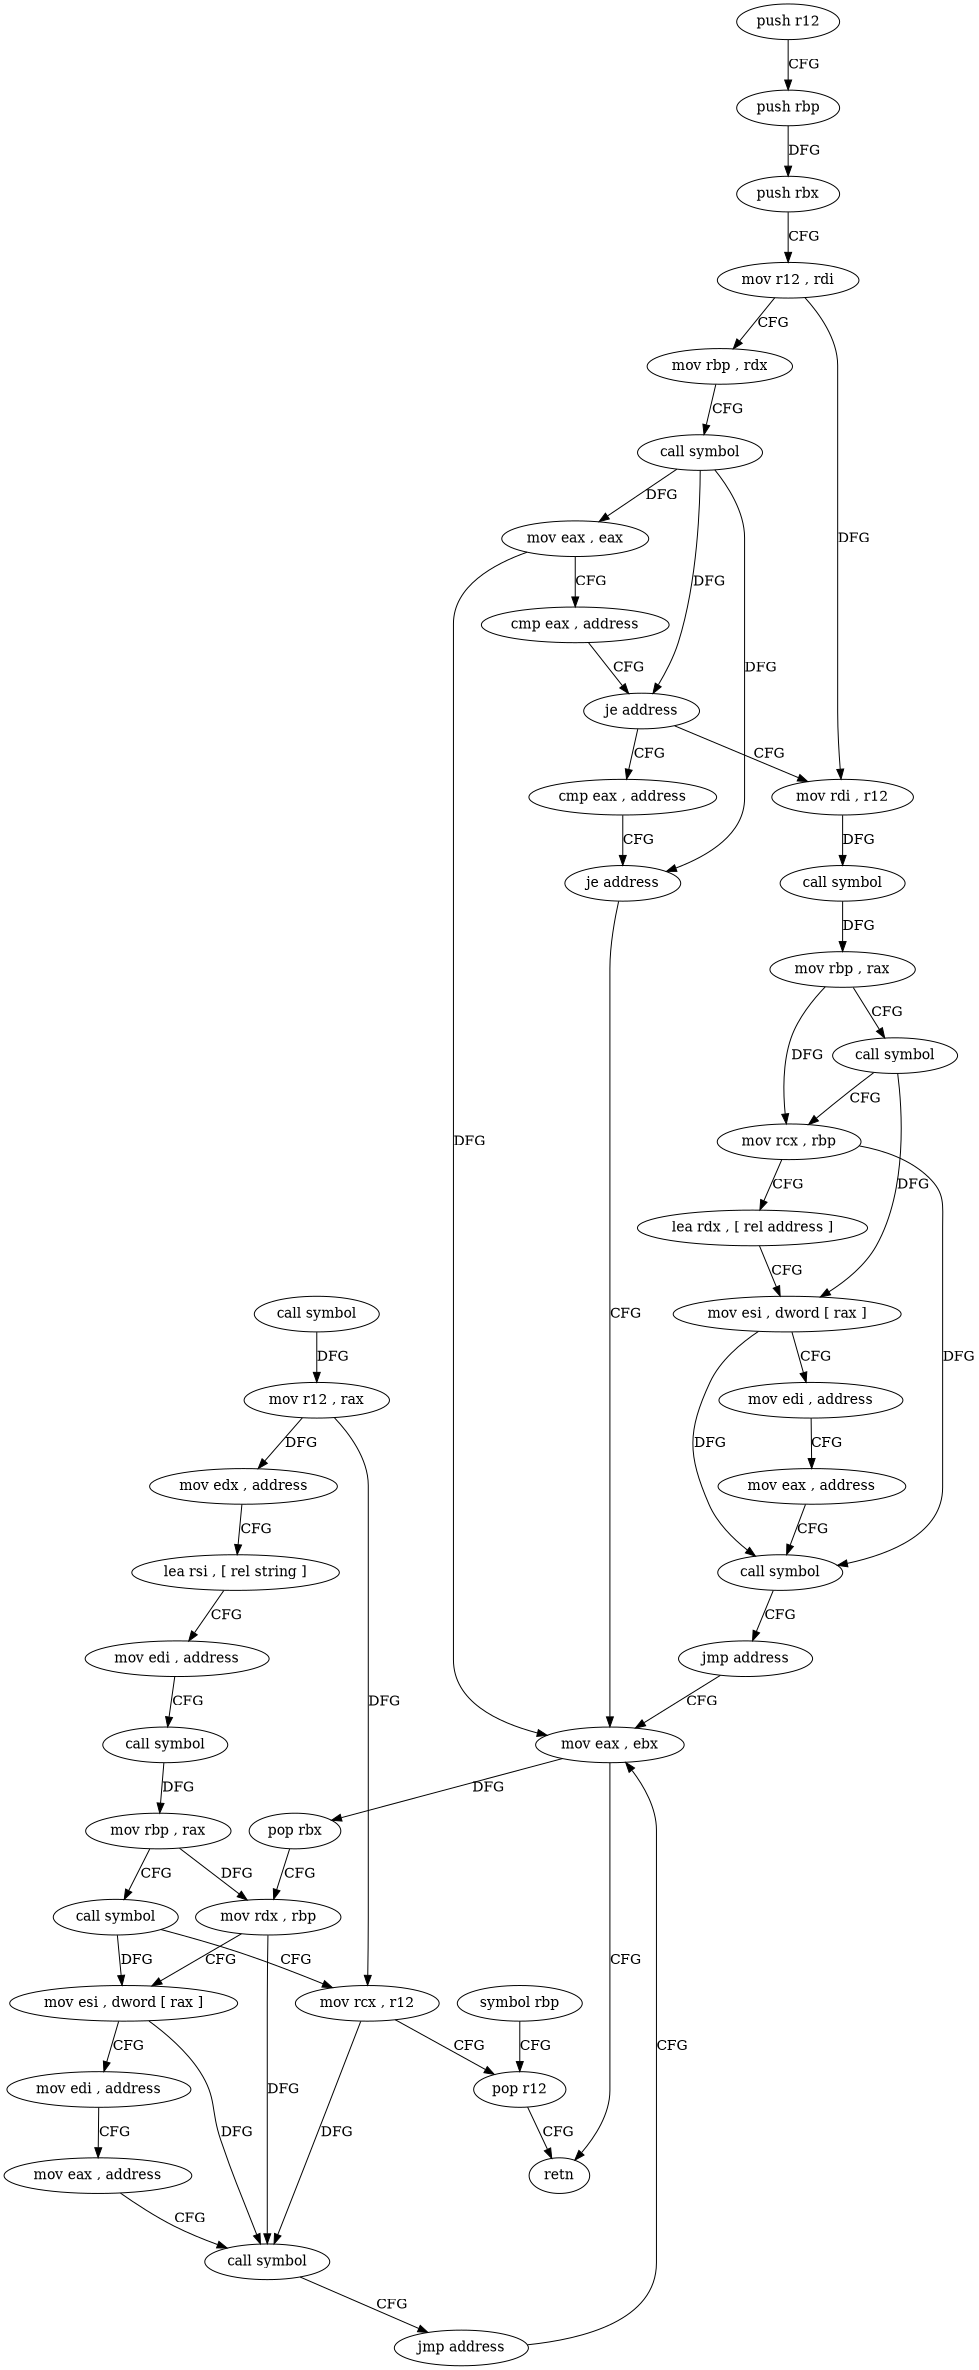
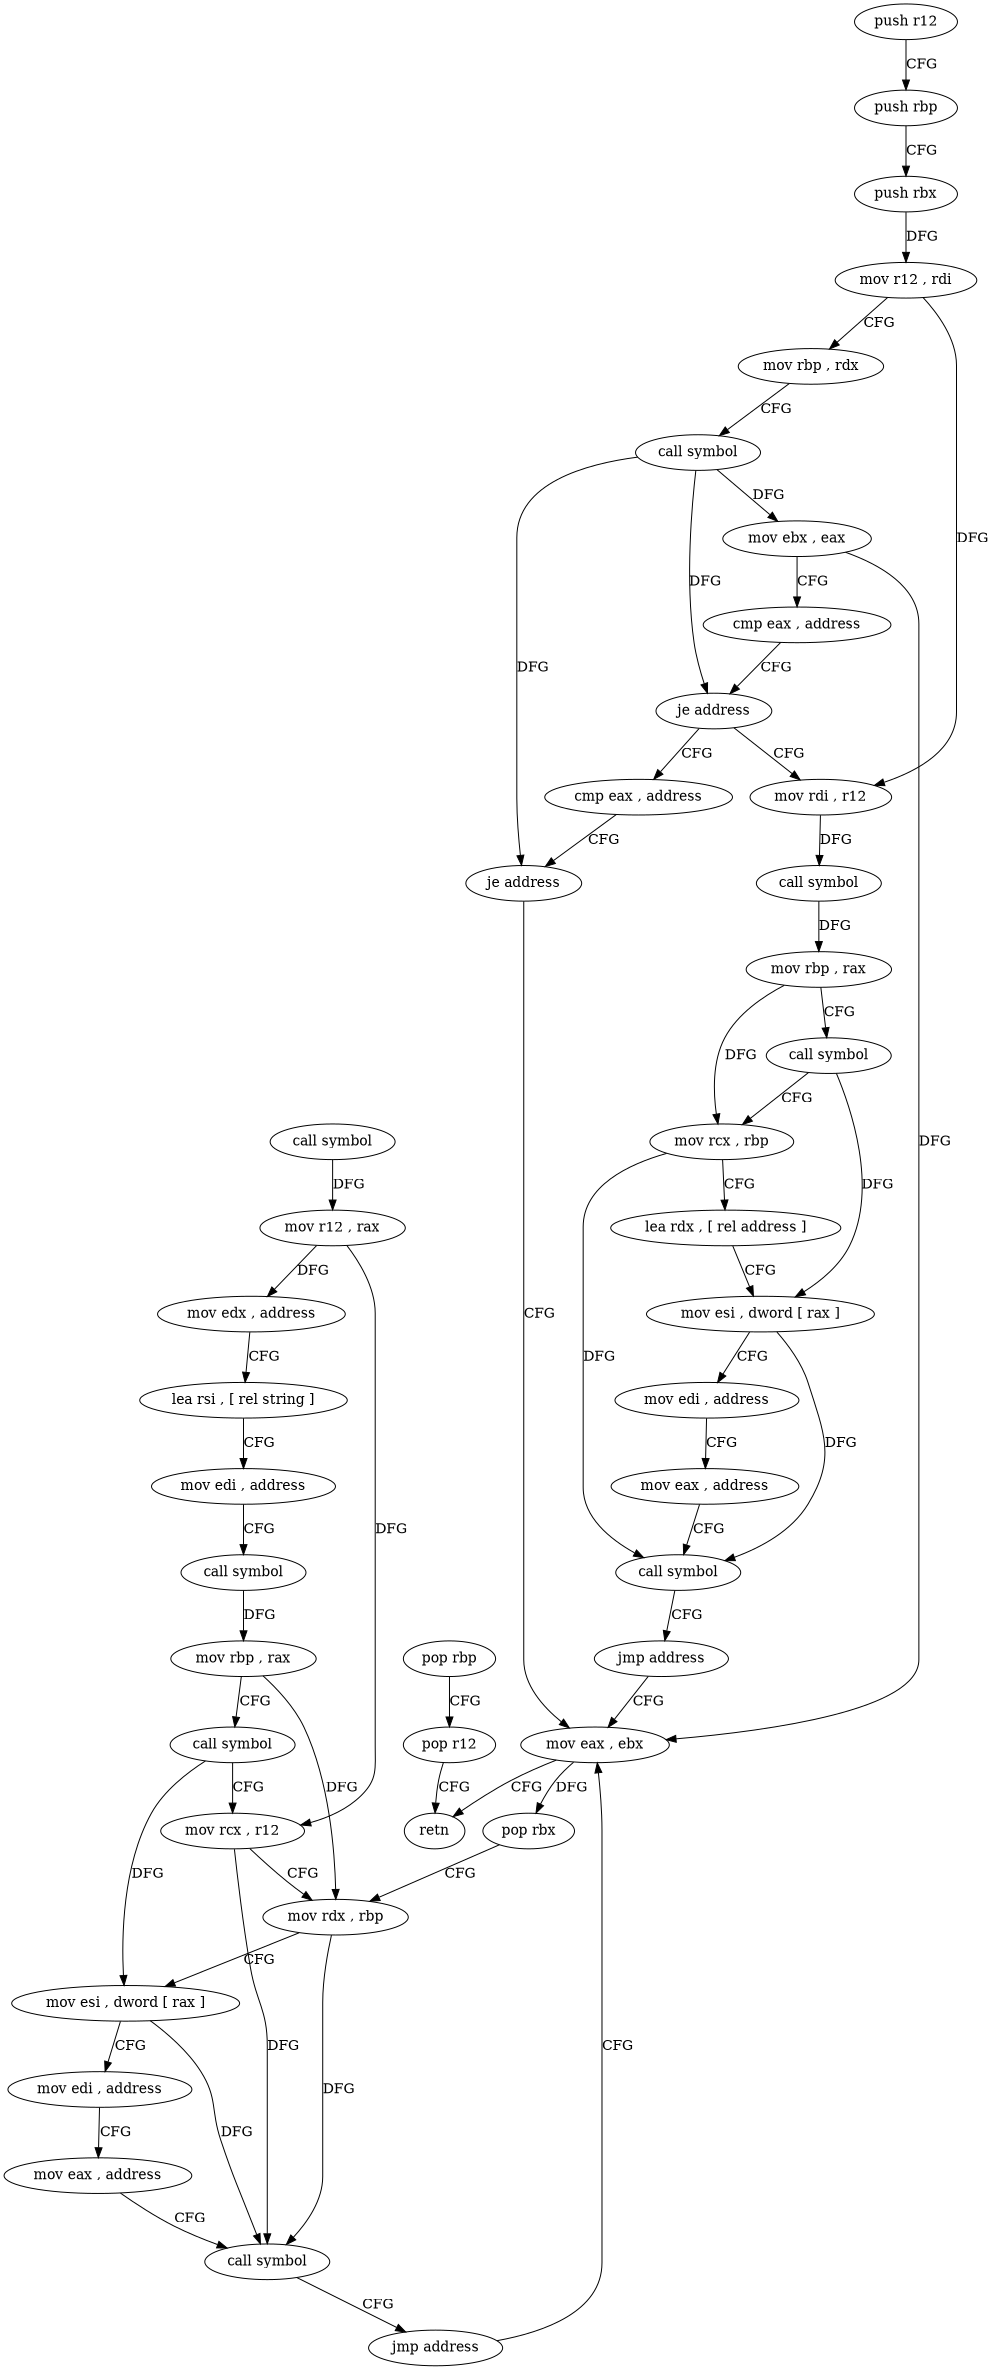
(804, 151) -> (922, 151)
(804, 237) -> (922, 237)
(575, 539) -> (797, 539)
(520, 2003) -> (449, 1659)
(440, 2045) -> (276, 1872)
